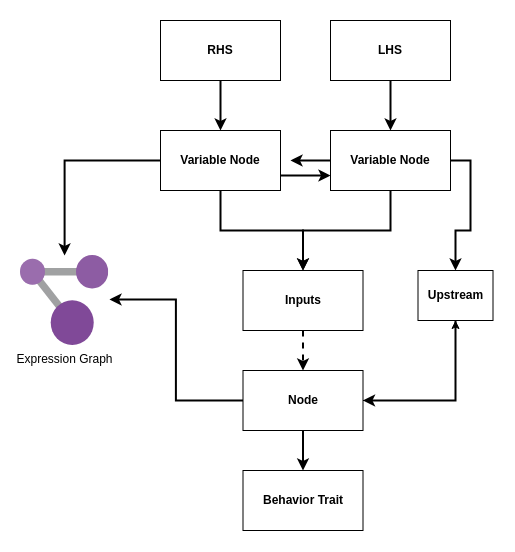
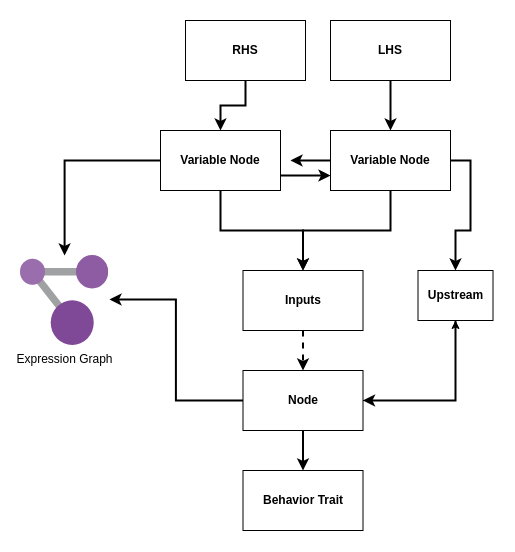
(221, 51) -> (246, 51)
